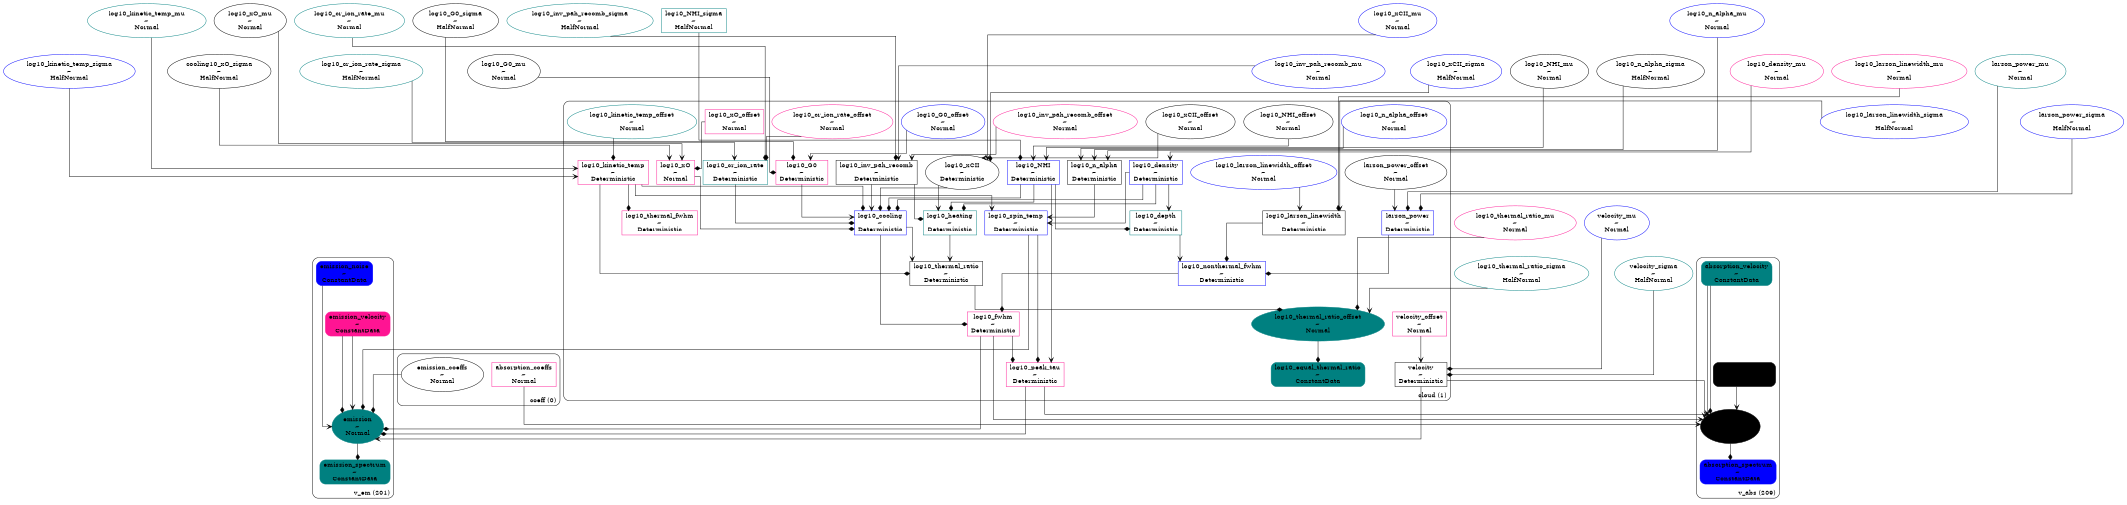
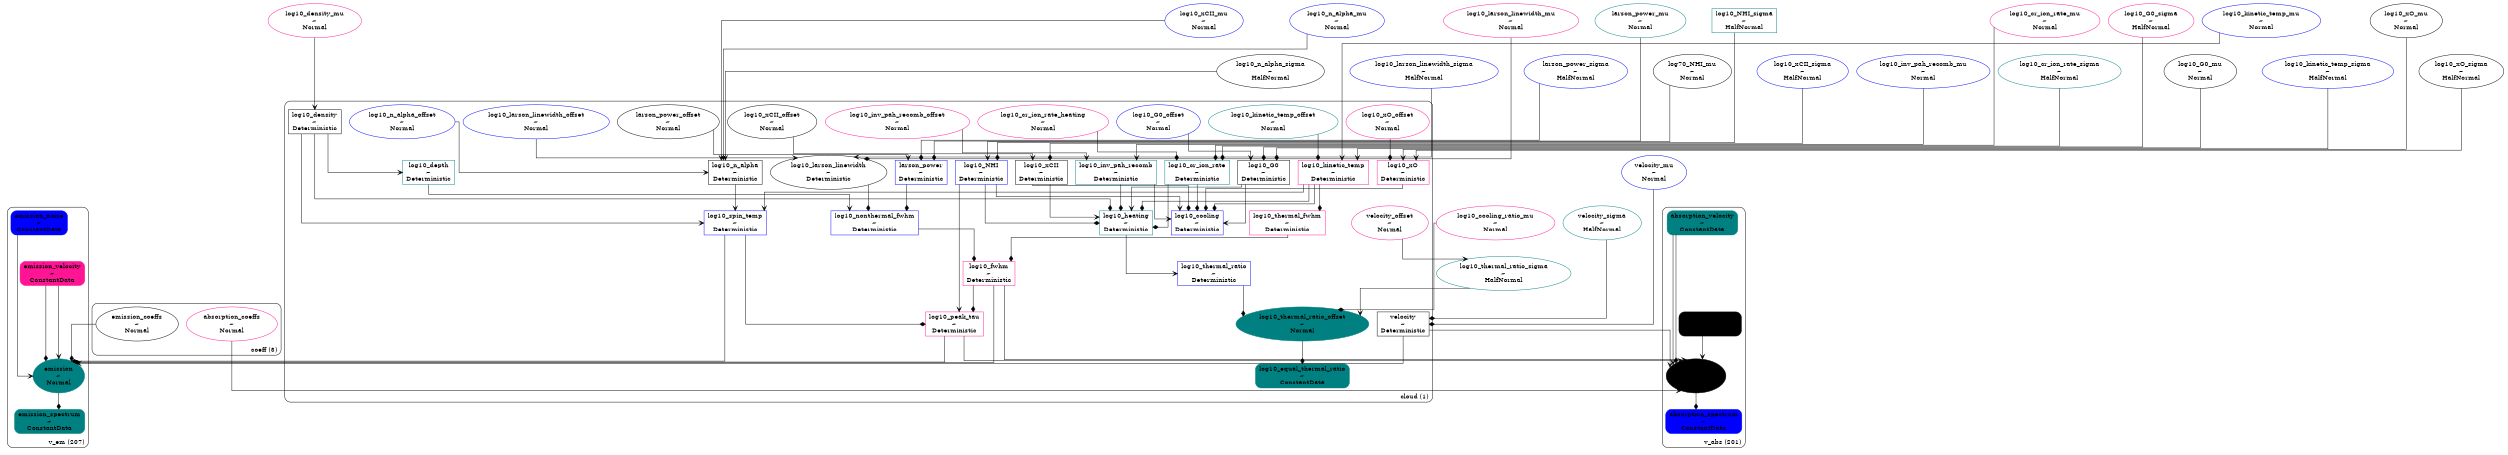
(147, 21) -> (2261, 21)
(350, 21) -> (2045, 21)
(456, 21) -> (2151, 21)
(580, 21) -> none
(1121, 35) -> (876, 21)
(219, 71) -> (2461, 71)
(1549, 71) -> (1692, 71)
(734, 122) -> (1388, 122)
(832, 122) -> (1043, 122)
(1288, 122) -> none
(549, 142) -> (1666, 146)
(676, 172) -> (1403, 172)
(802, 172) -> (1264, 172)
(877, 172) -> (1116, 172)
(962, 172) -> (1041, 172)
(1156, 172) -> (315, 122)
none -> (1191, 187)
(958, 198) -> (1112, 197)
(1038, 200) -> none
none -> (1168, 211)
(1304, 223) -> (829, 172)
(1515, 223) -> (1496, 223)
(1068, 229) -> none
(912, 239) -> none
(946, 273) -> (1214, 273)
(708, 274) -> (1232, 201)
(880, 320) -> (1142, 238)
(1420, 324) -> (1390, 223)
(1421, 347) -> (1423, 259)
(524, 375) -> (232, 324)
(543, 401) -> (264, 350)
(372, 493) -> (67, 442)
(1757, 493) -> (1723, 442)
